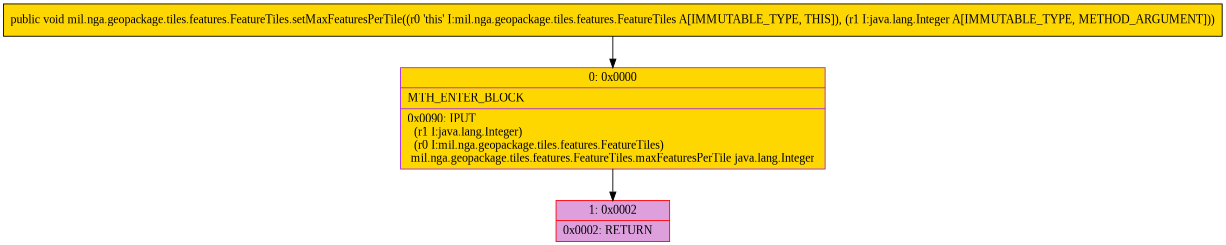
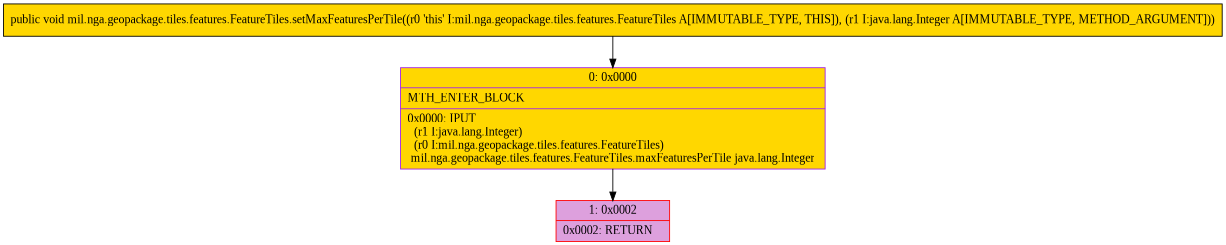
(445, 119) -> (445, 119)
